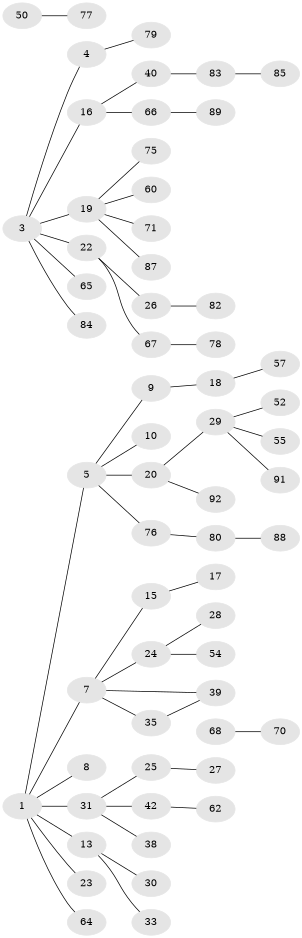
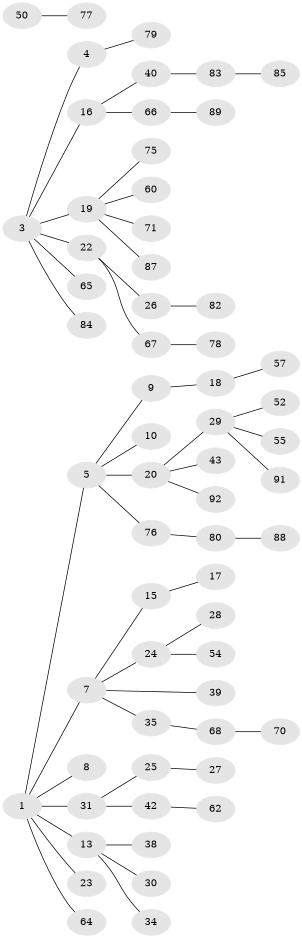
none -> (216, 461)
(183, 708) -> (184, 727)
(119, 826) -> (119, 845)
(151, 922) -> (151, 922)
